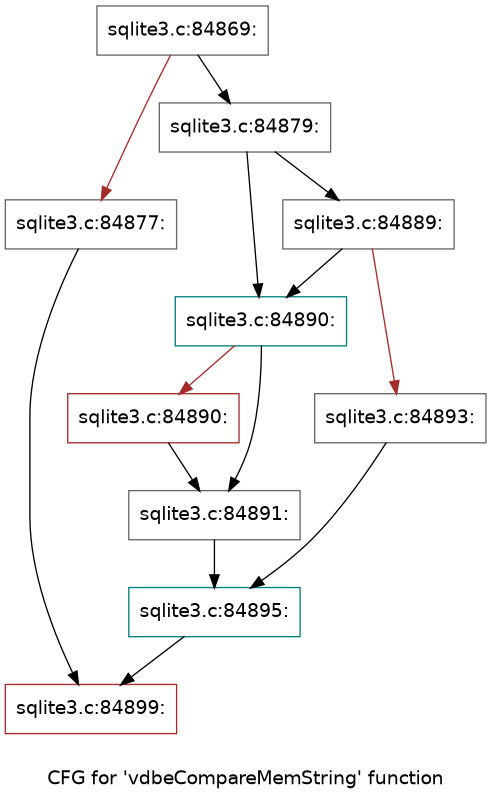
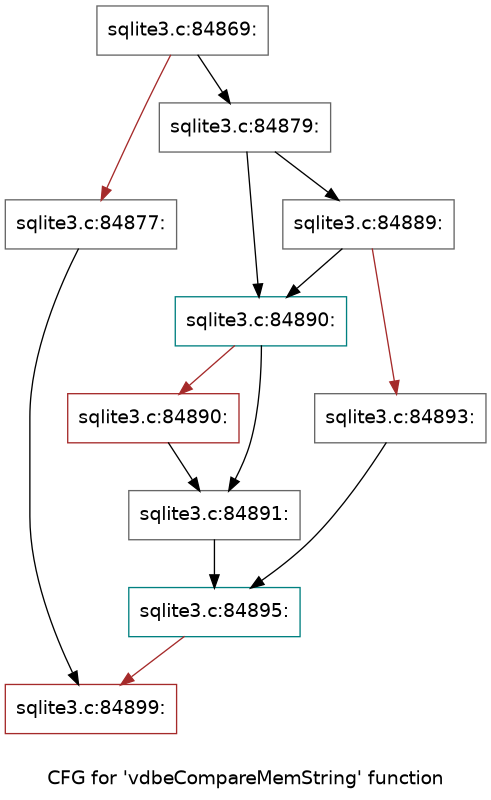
(158, 657) -> (158, 657)
